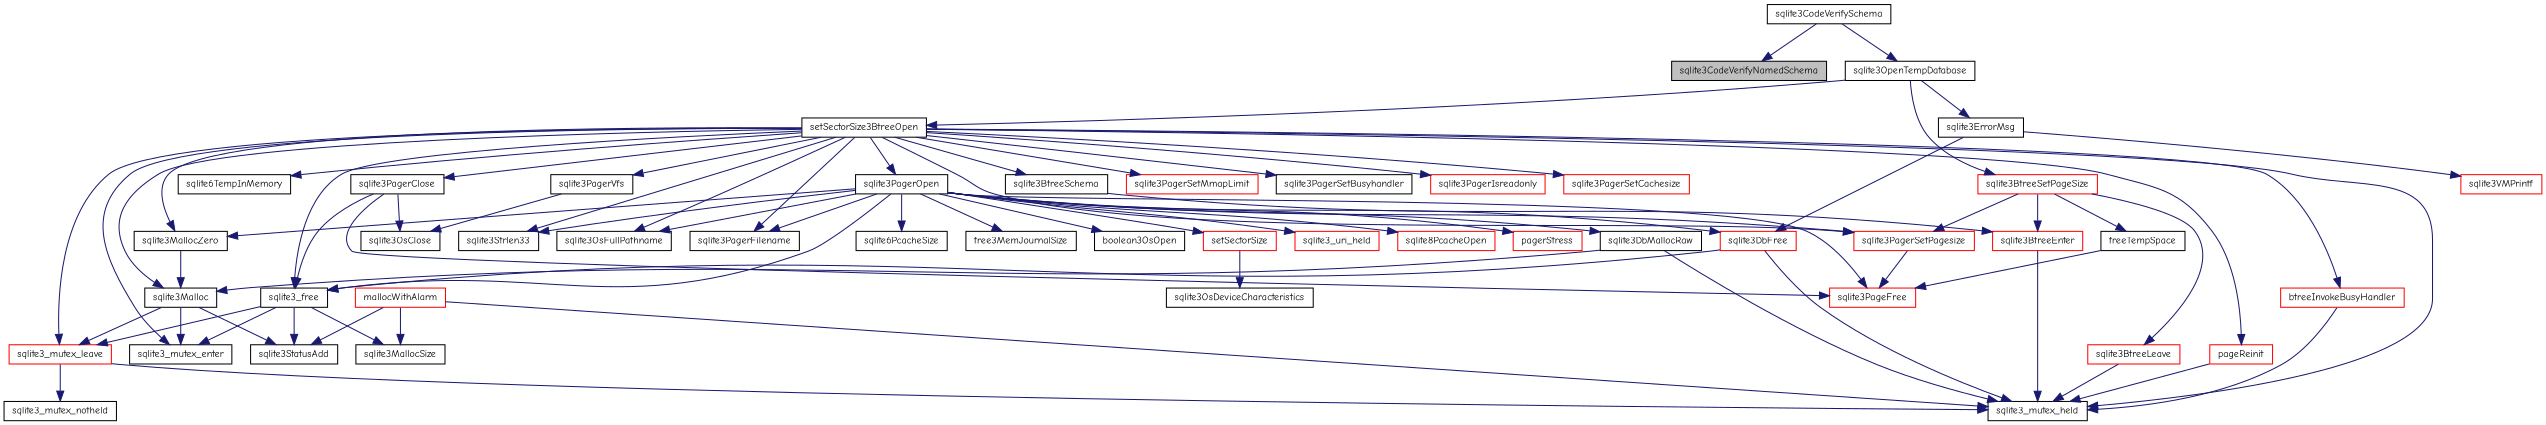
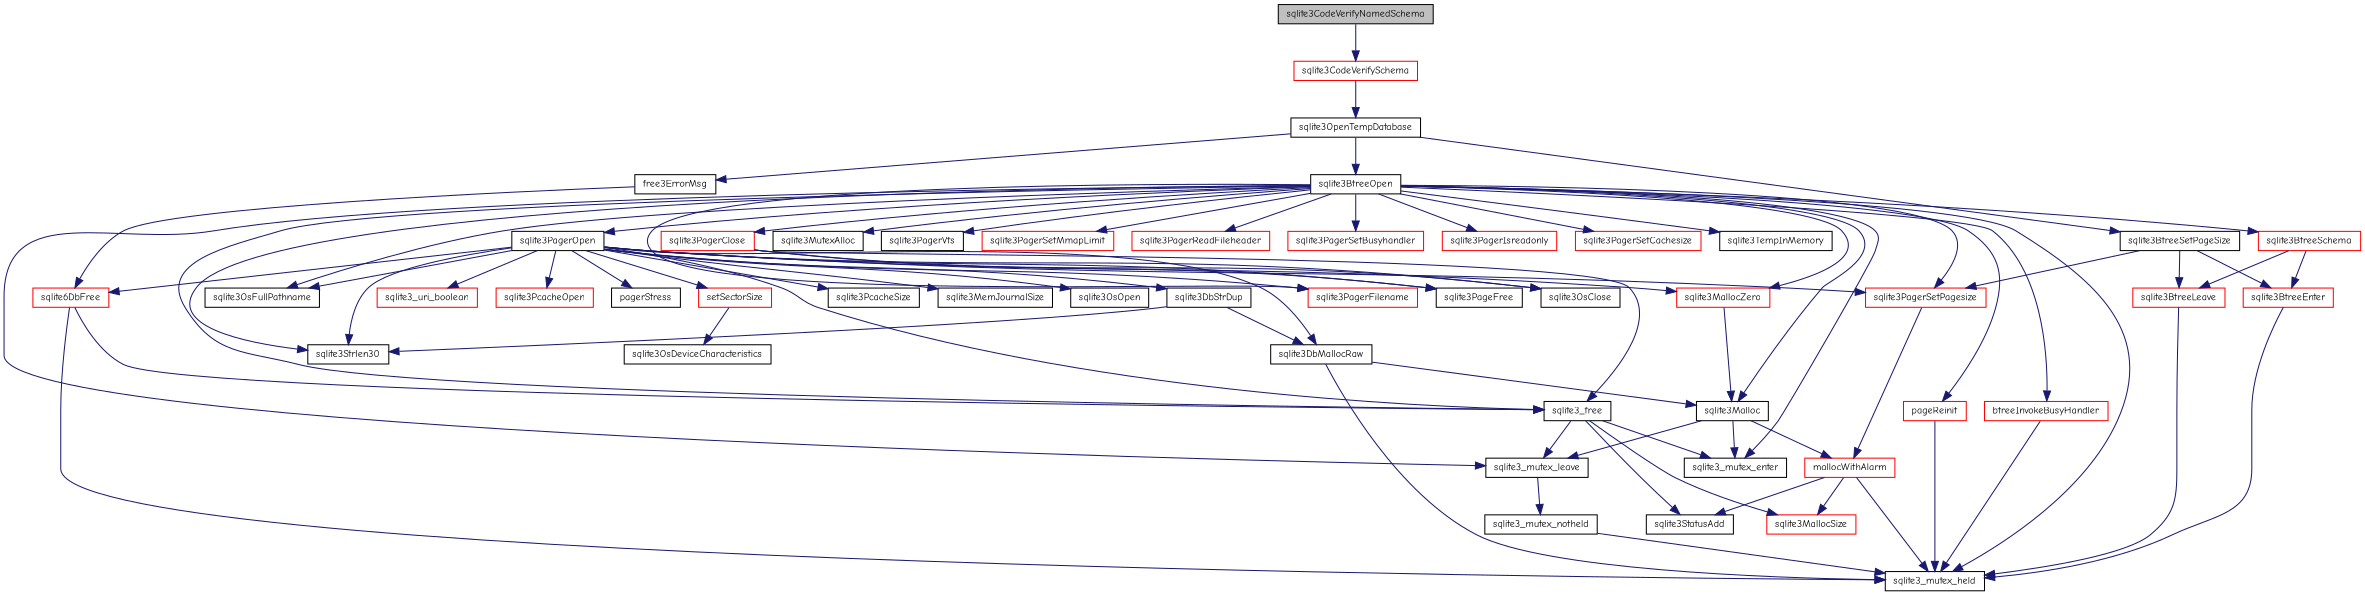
(1829, 14) -> (1356, 71)
(1793, 40) -> (1356, 37)
(864, 128) -> (1356, 184)
(1981, 128) -> (675, 184)
(234, 184) -> (1776, 241)
(397, 184) -> (708, 241)
(1057, 184) -> (2310, 241)
(1344, 184) -> (1356, 241)
(2038, 184) -> (2180, 241)
(2501, 184) -> none
(510, 209) -> (1068, 263)
(181, 241) -> (1723, 298)
(499, 241) -> (348, 354)
(745, 241) -> (1363, 298)
none -> (818, 241)
(902, 241) -> (874, 298)
(1021, 241) -> (995, 298)
(1140, 241) -> (1110, 298)
none -> (1201, 241)
(1337, 241) -> (427, 298)
(1446, 241) -> (545, 298)
(1548, 241) -> (646, 298)
(1758, 241) -> (71, 298)
(2143, 241) -> none
(1896, 265) -> (1890, 378)
none -> (2249, 267)
none -> (1209, 298)
(1873, 298) -> (1479, 298)
(229, 322) -> (1786, 437)
(60, 354) -> (1537, 468)
(400, 354) -> (1811, 524)
(1044, 398) -> (1736, 553)
